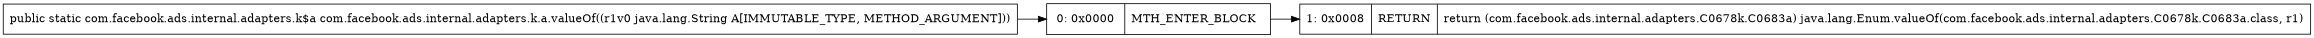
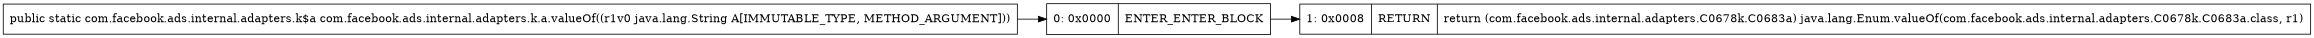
(1194, 19) -> (1194, 19)
